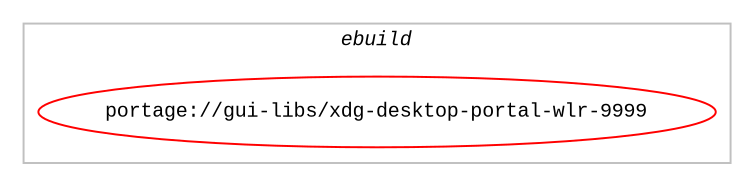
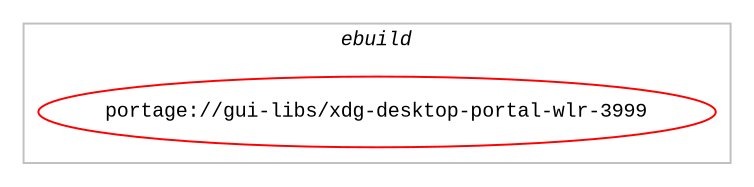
(377, 112) -> (377, 112)
